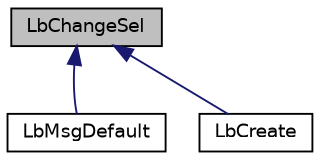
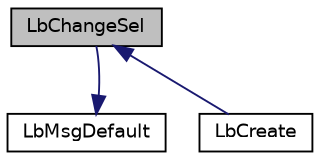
(74, 90) -> (99, 71)
